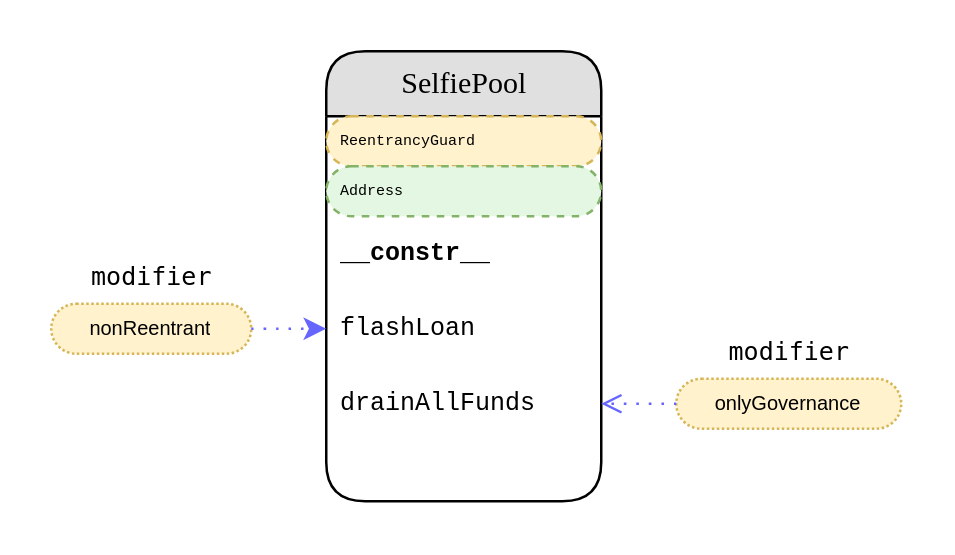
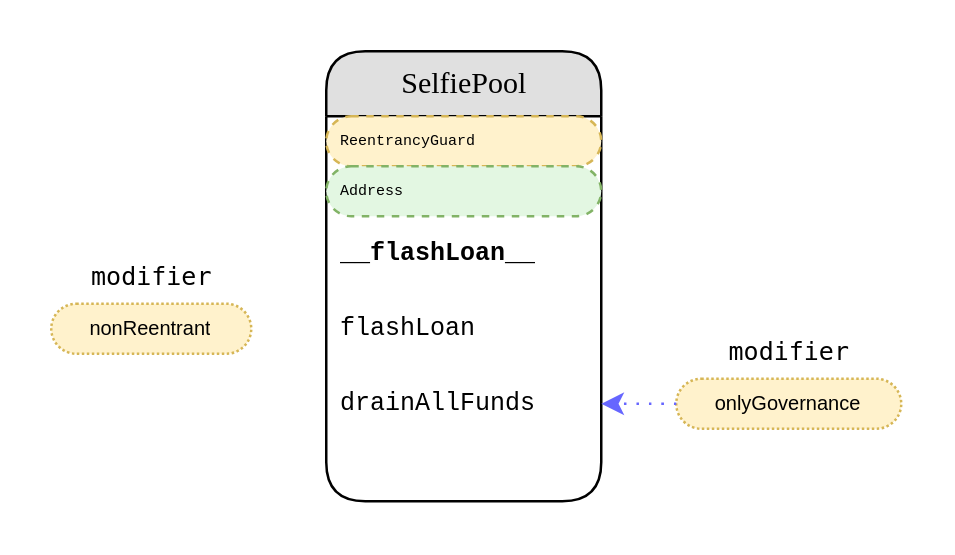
(411, 254) -> (429, 254)
(280, 329) -> none
(614, 404) -> (619, 404)
